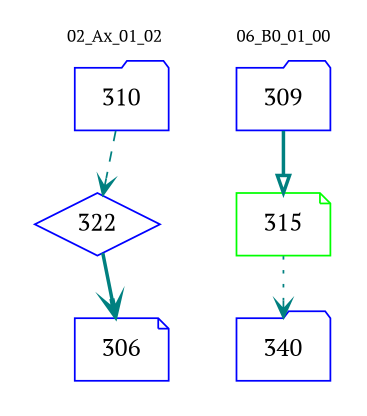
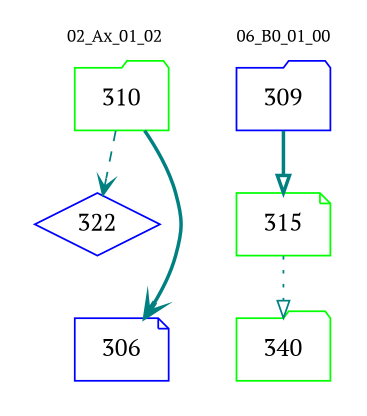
(122, 99) -> (122, 99)
(107, 277) -> (180, 216)
(283, 278) -> (283, 278)
(283, 350) -> (283, 350)
